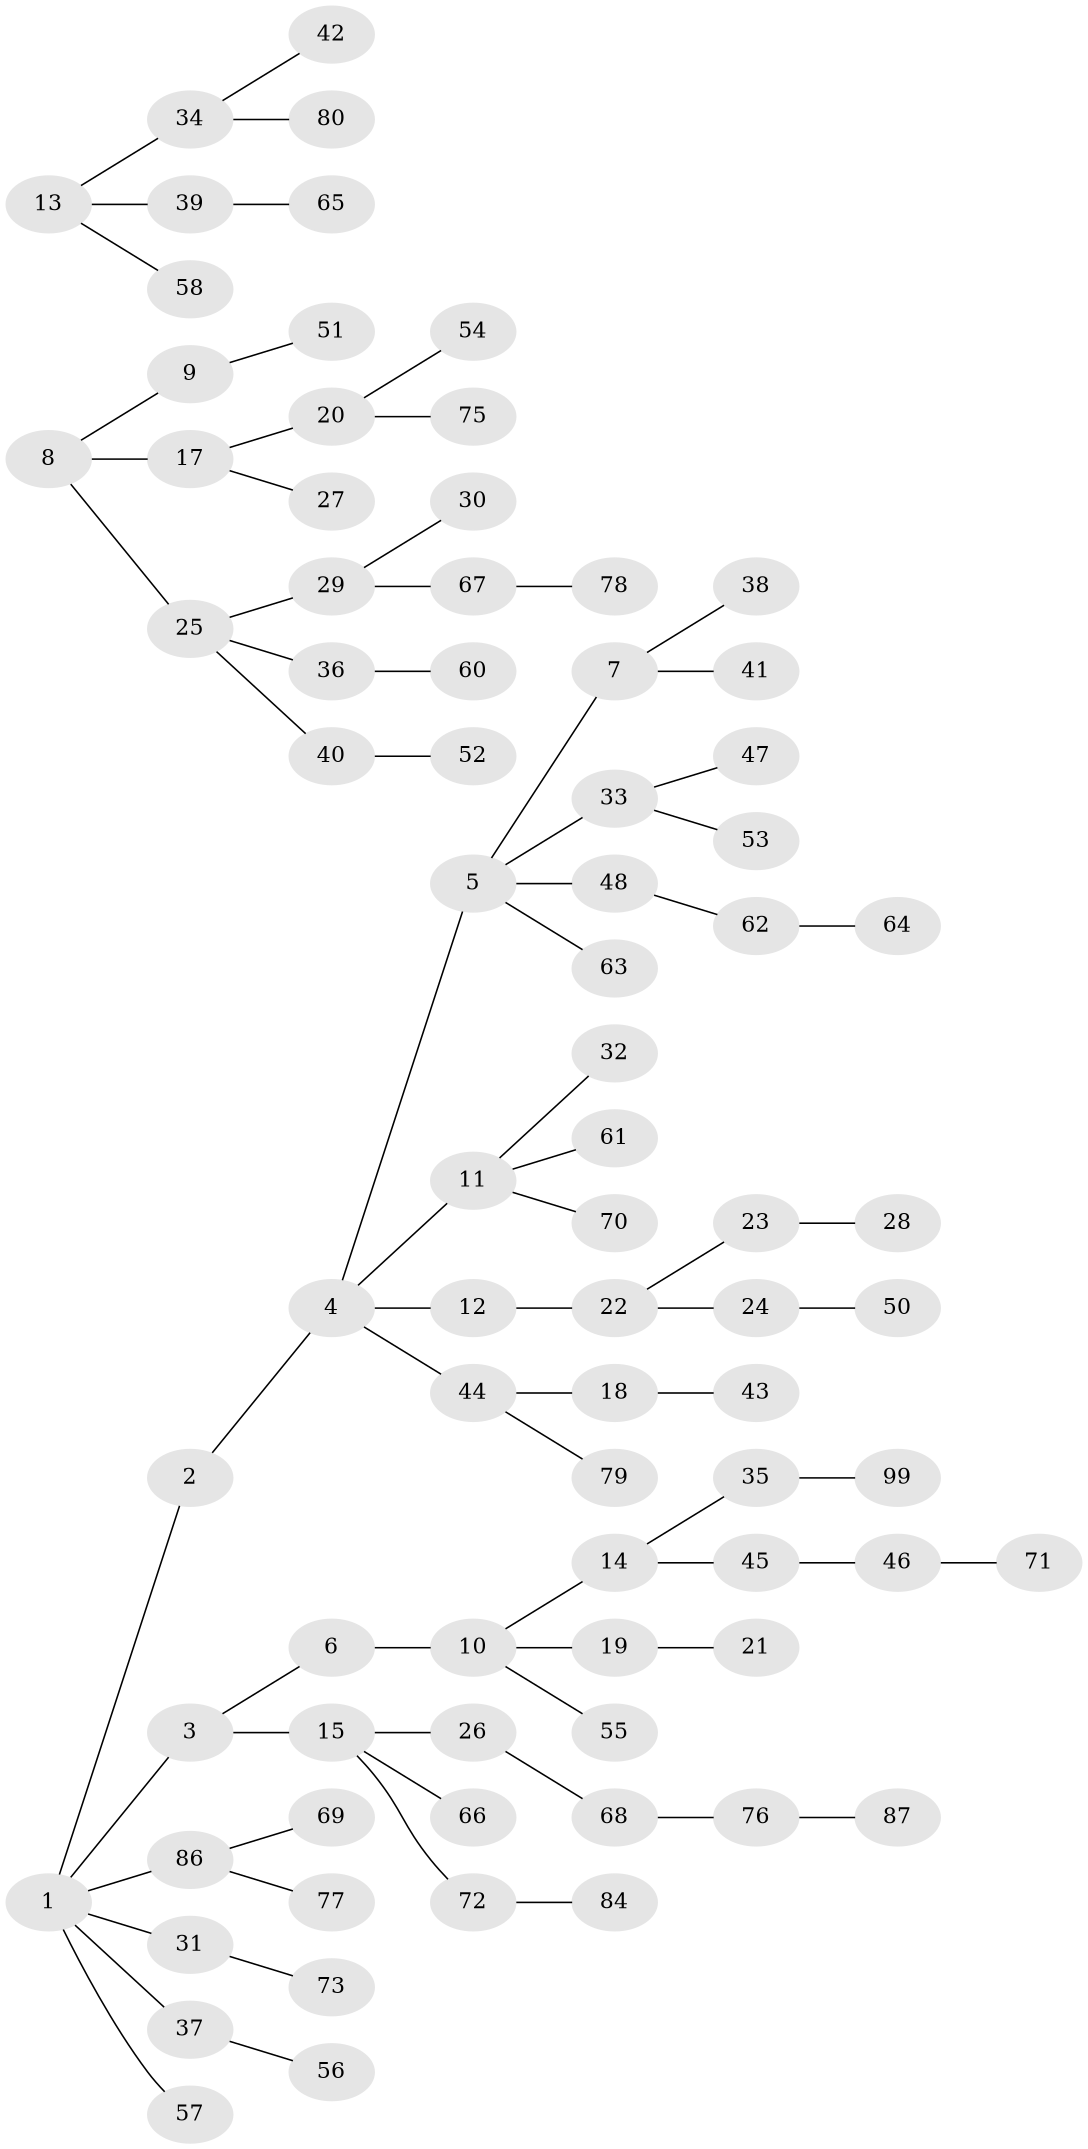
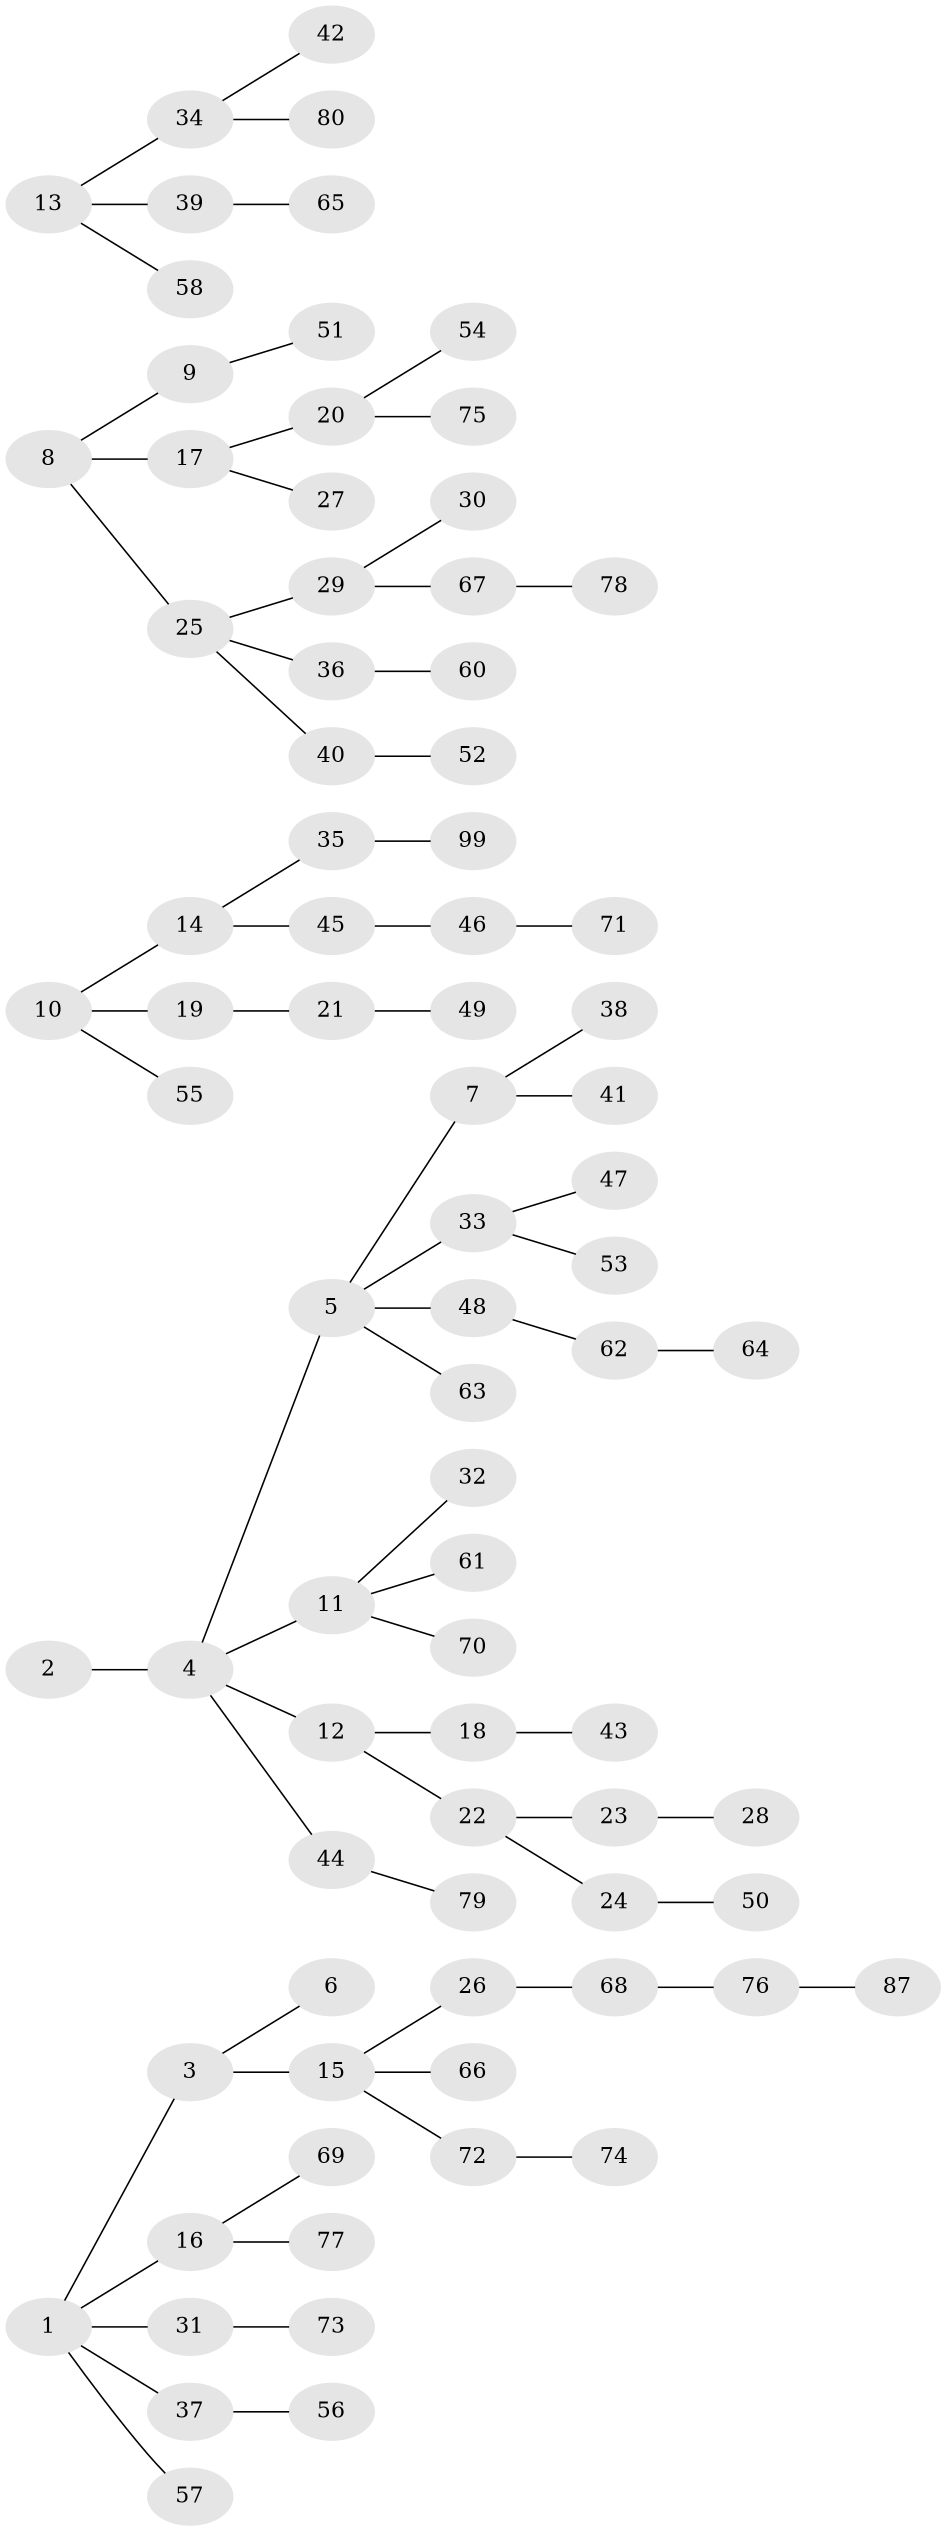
none -> (473, 1011)
(544, 1393) -> (403, 1733)
(403, 1648) -> none
(119, 1690) -> none
(190, 1860) -> (190, 2242)
(615, 1902) -> (615, 2157)
